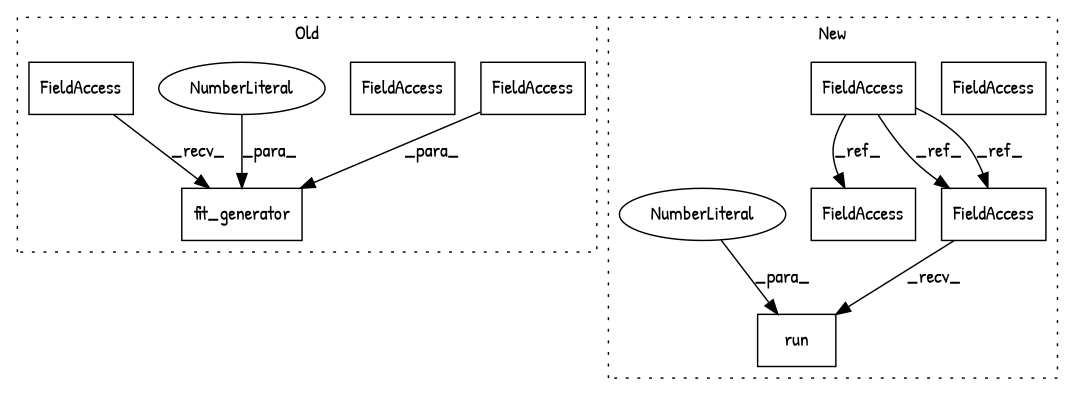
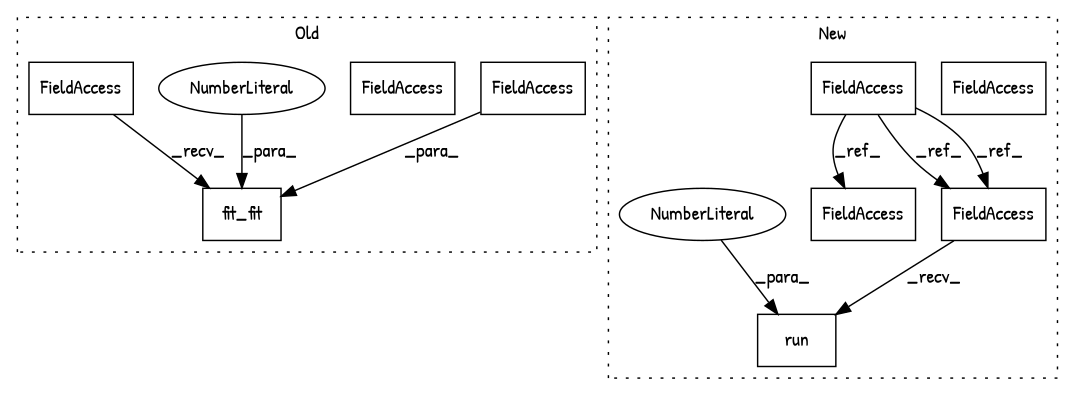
(242, 214) -> (242, 214)
